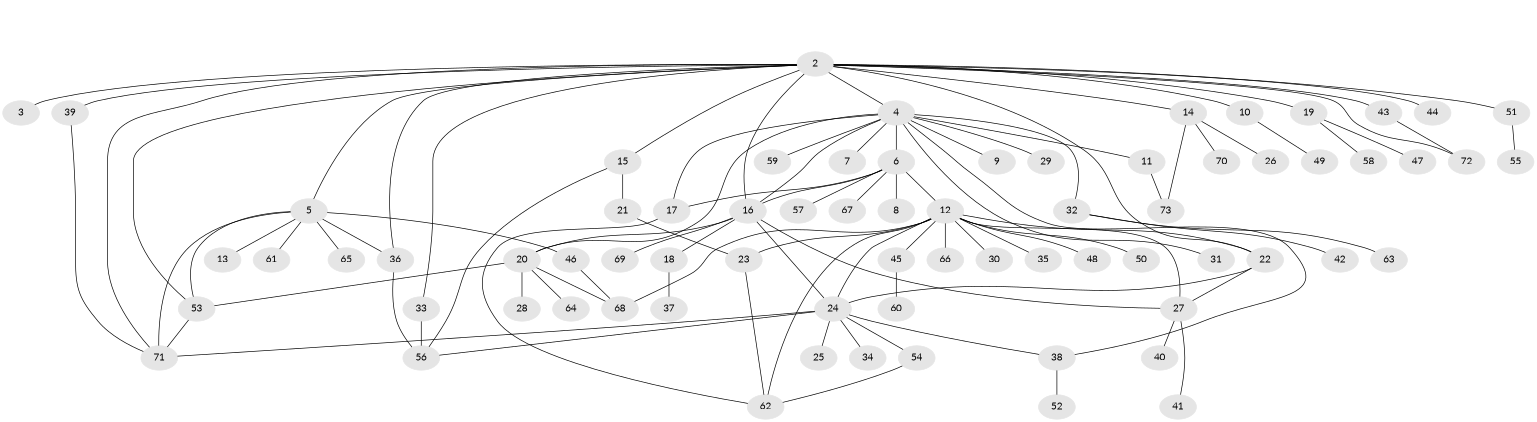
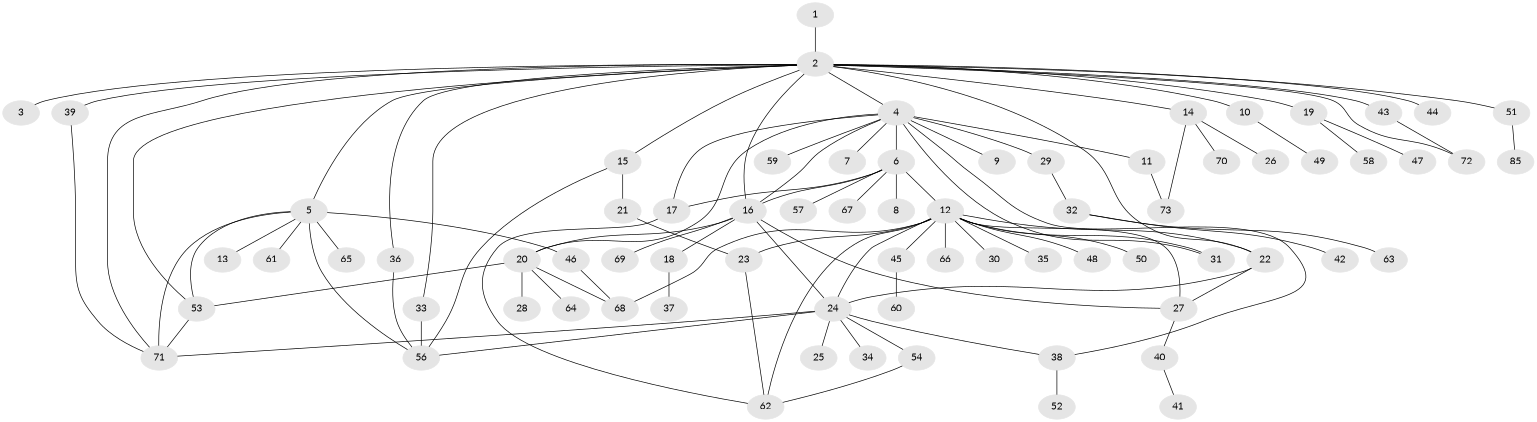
none -> (815, 15)
(1020, 128) -> (1059, 186)
(1516, 162) -> (1516, 162)
(352, 235) -> (342, 298)
none -> (1087, 236)
(1185, 358) -> (1169, 382)
